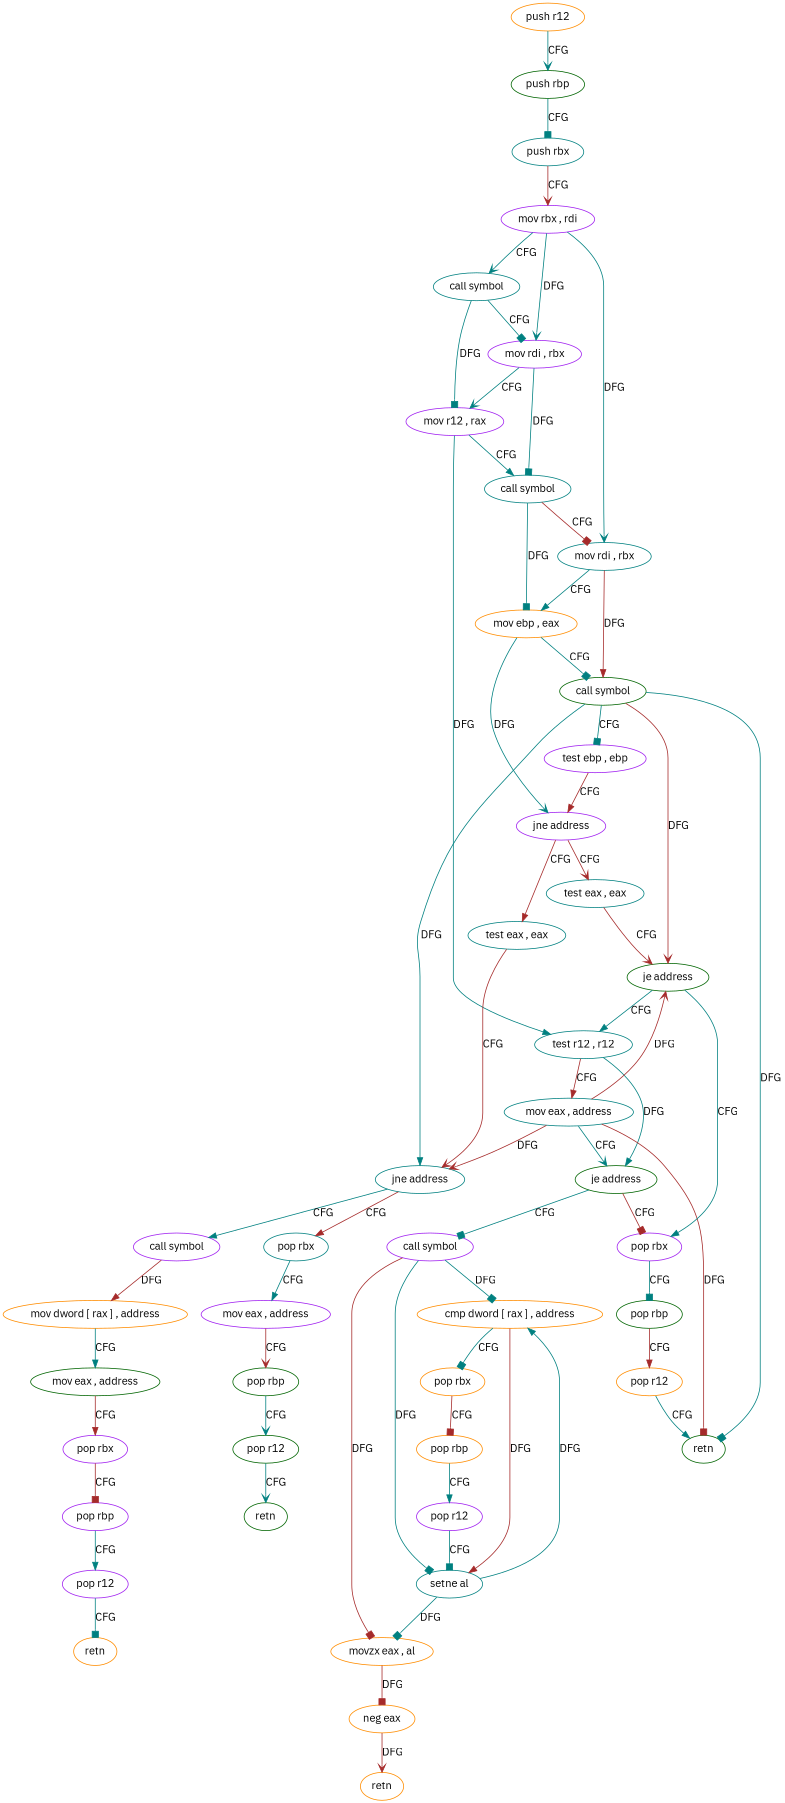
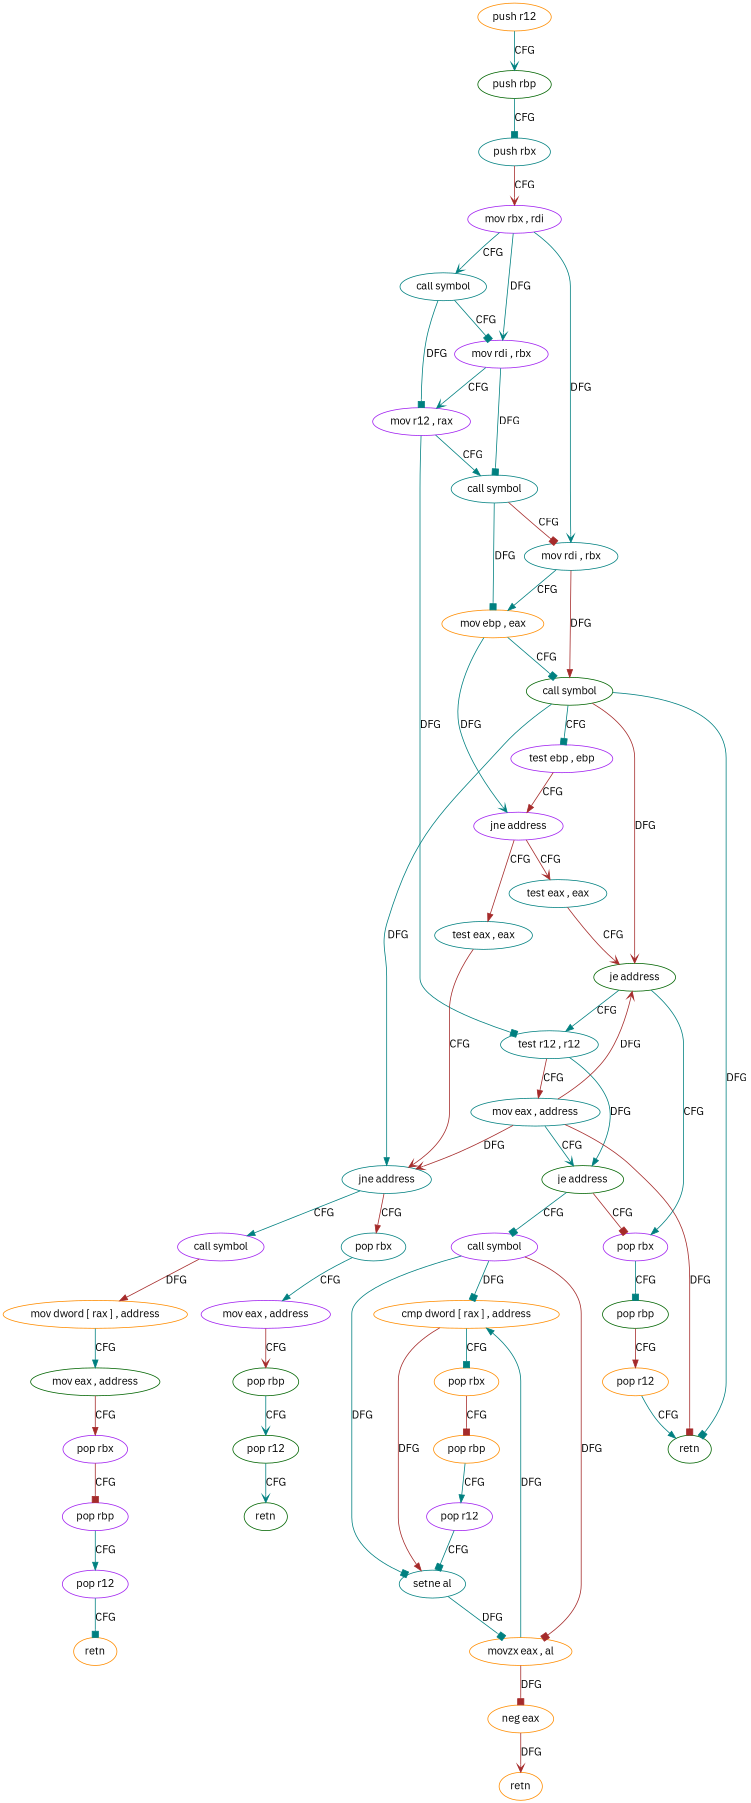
(453, 761) -> (420, 761)
(560, 1476) -> (521, 1481)
